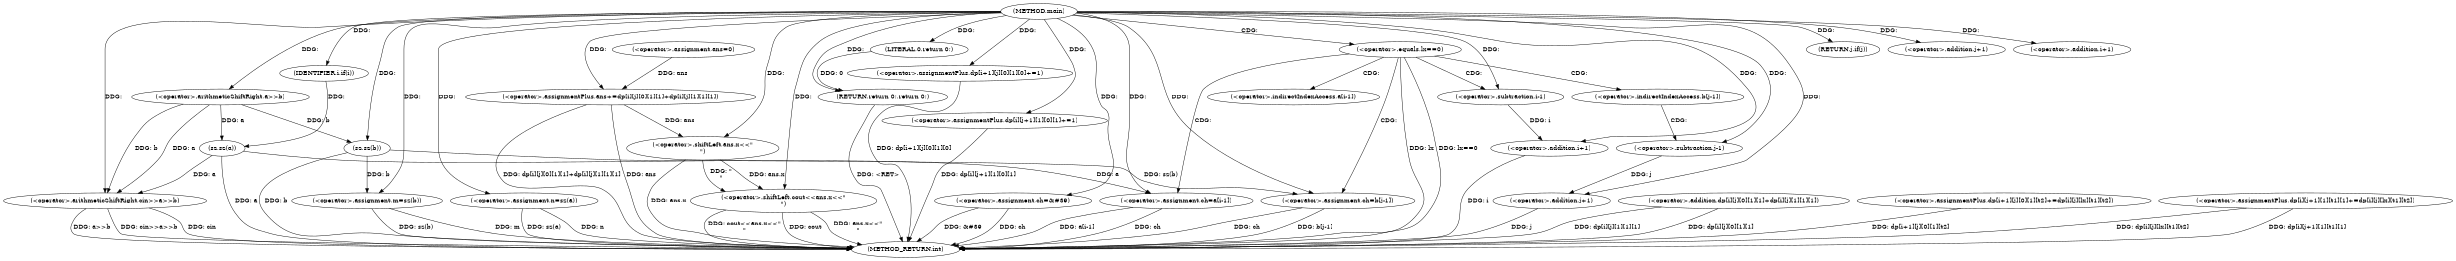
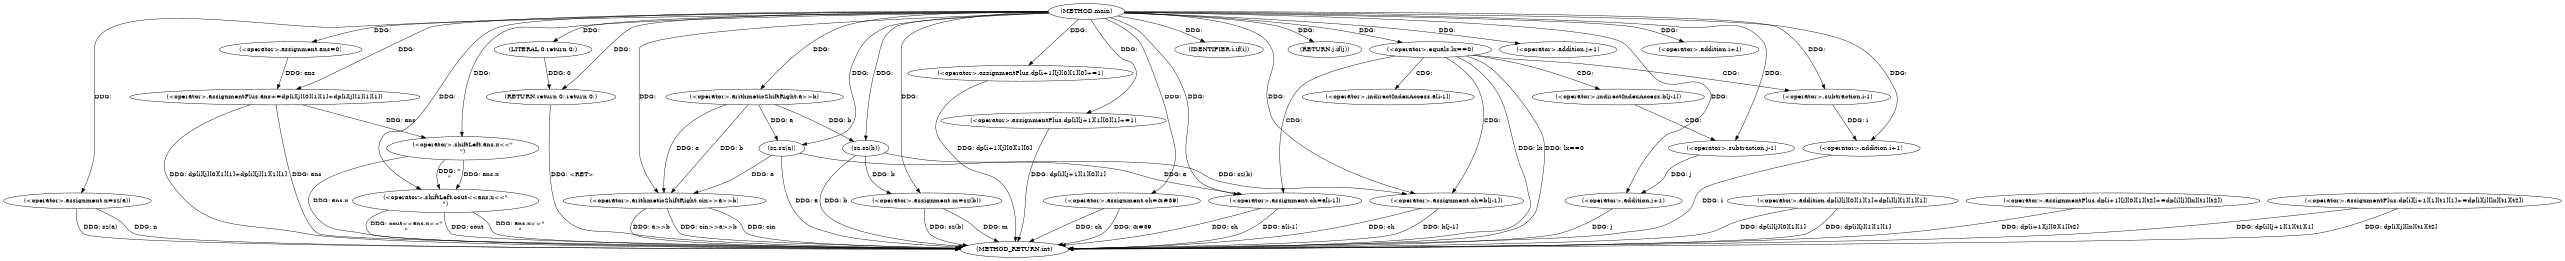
none -> (681, 17)
(1251, 31) -> (1368, 31)
(309, 135) -> (886, 27)
